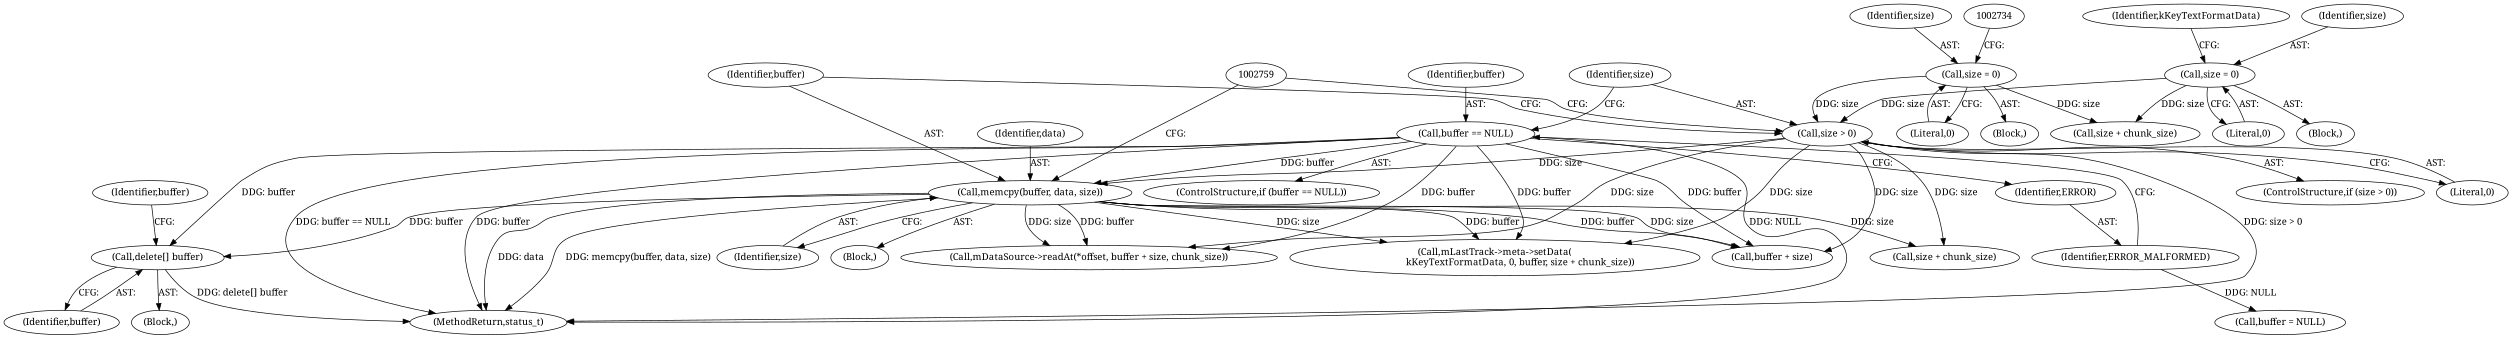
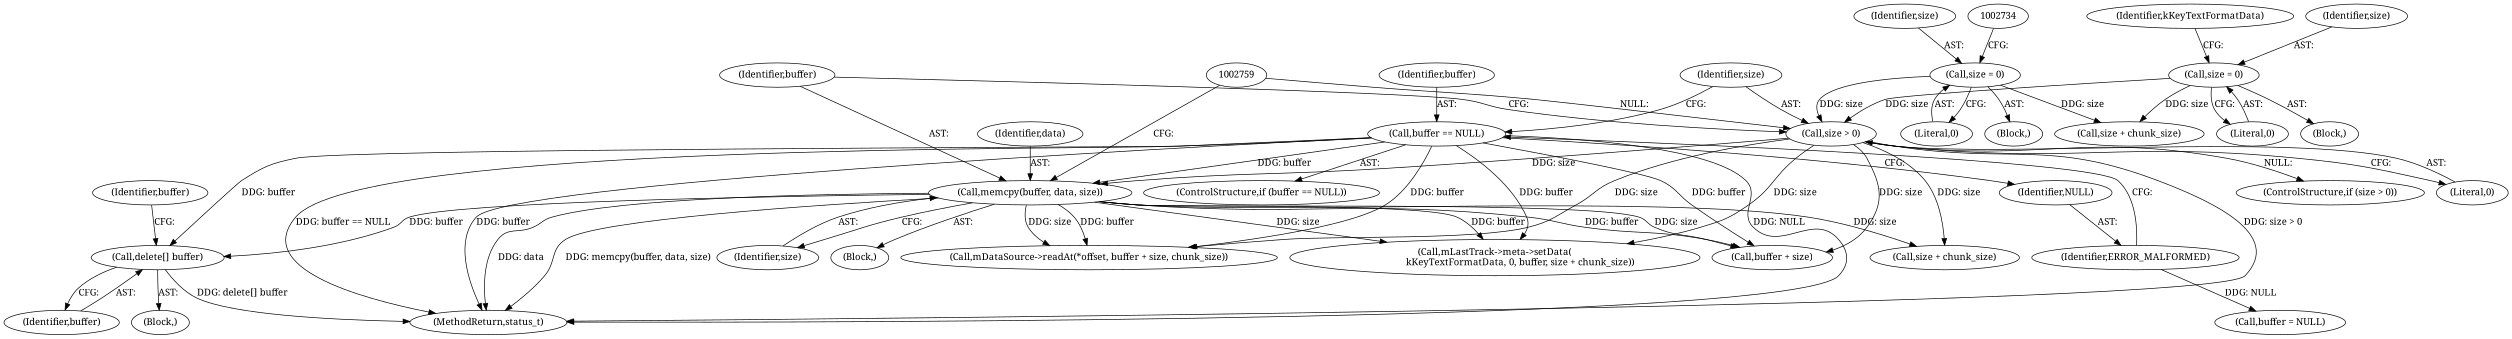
(1579, 105) -> (1636, 105)
(2275, 163) -> (2279, 163)
(2056, 193) -> (2056, 193)
